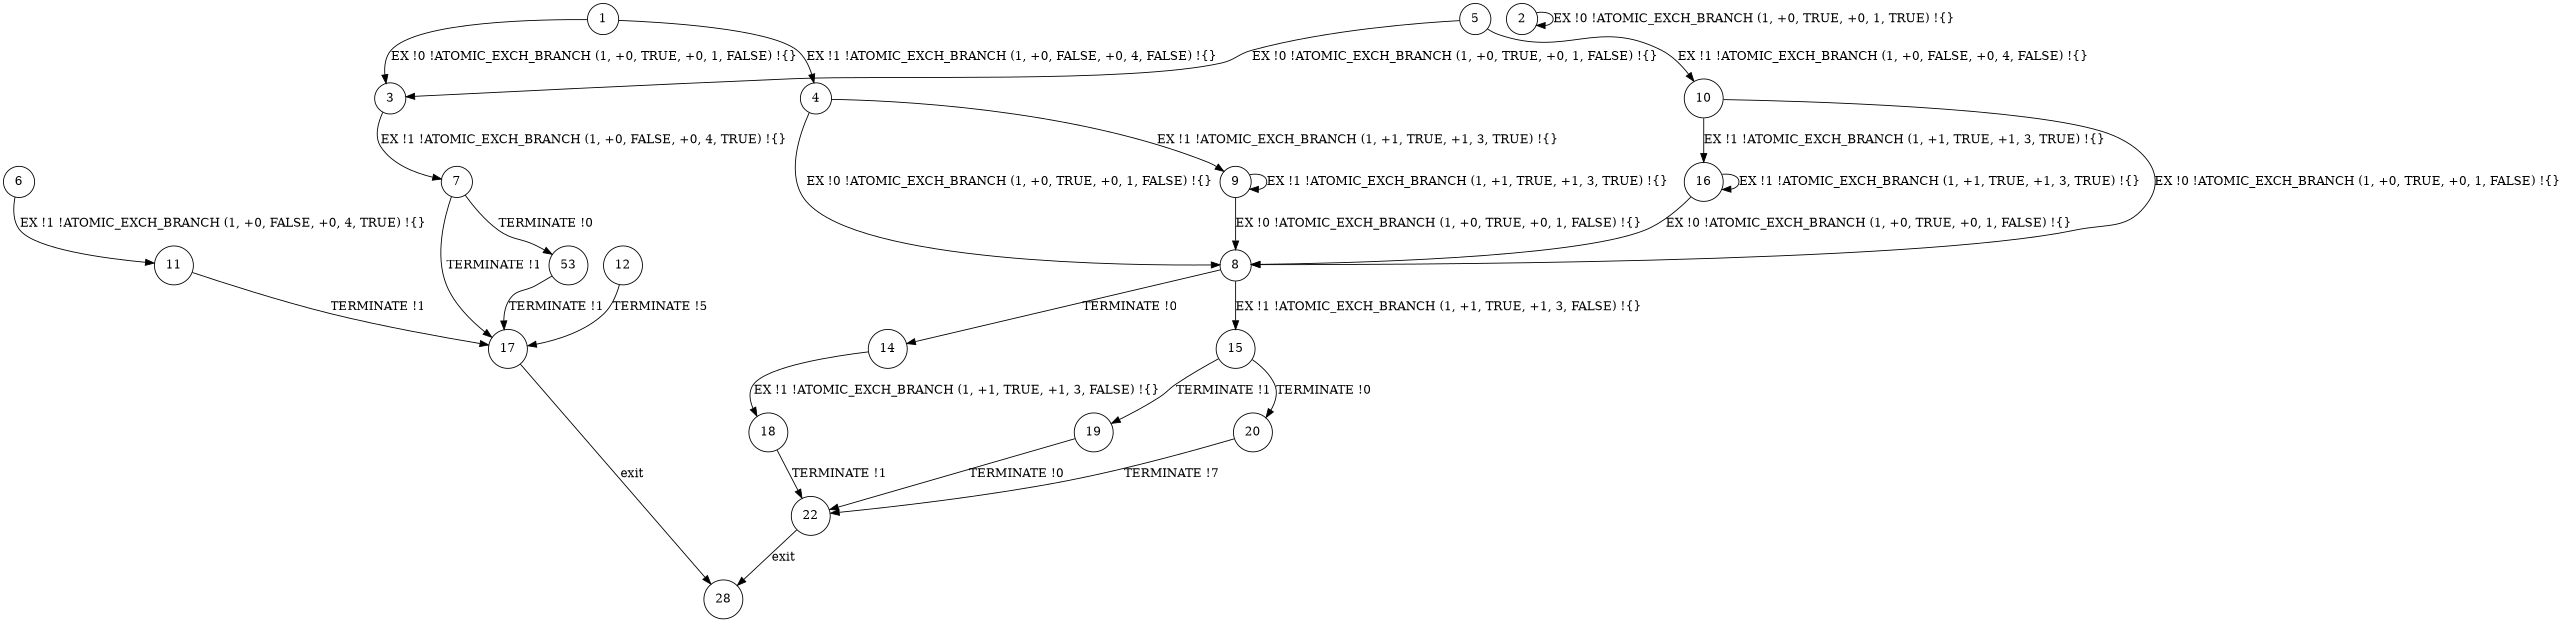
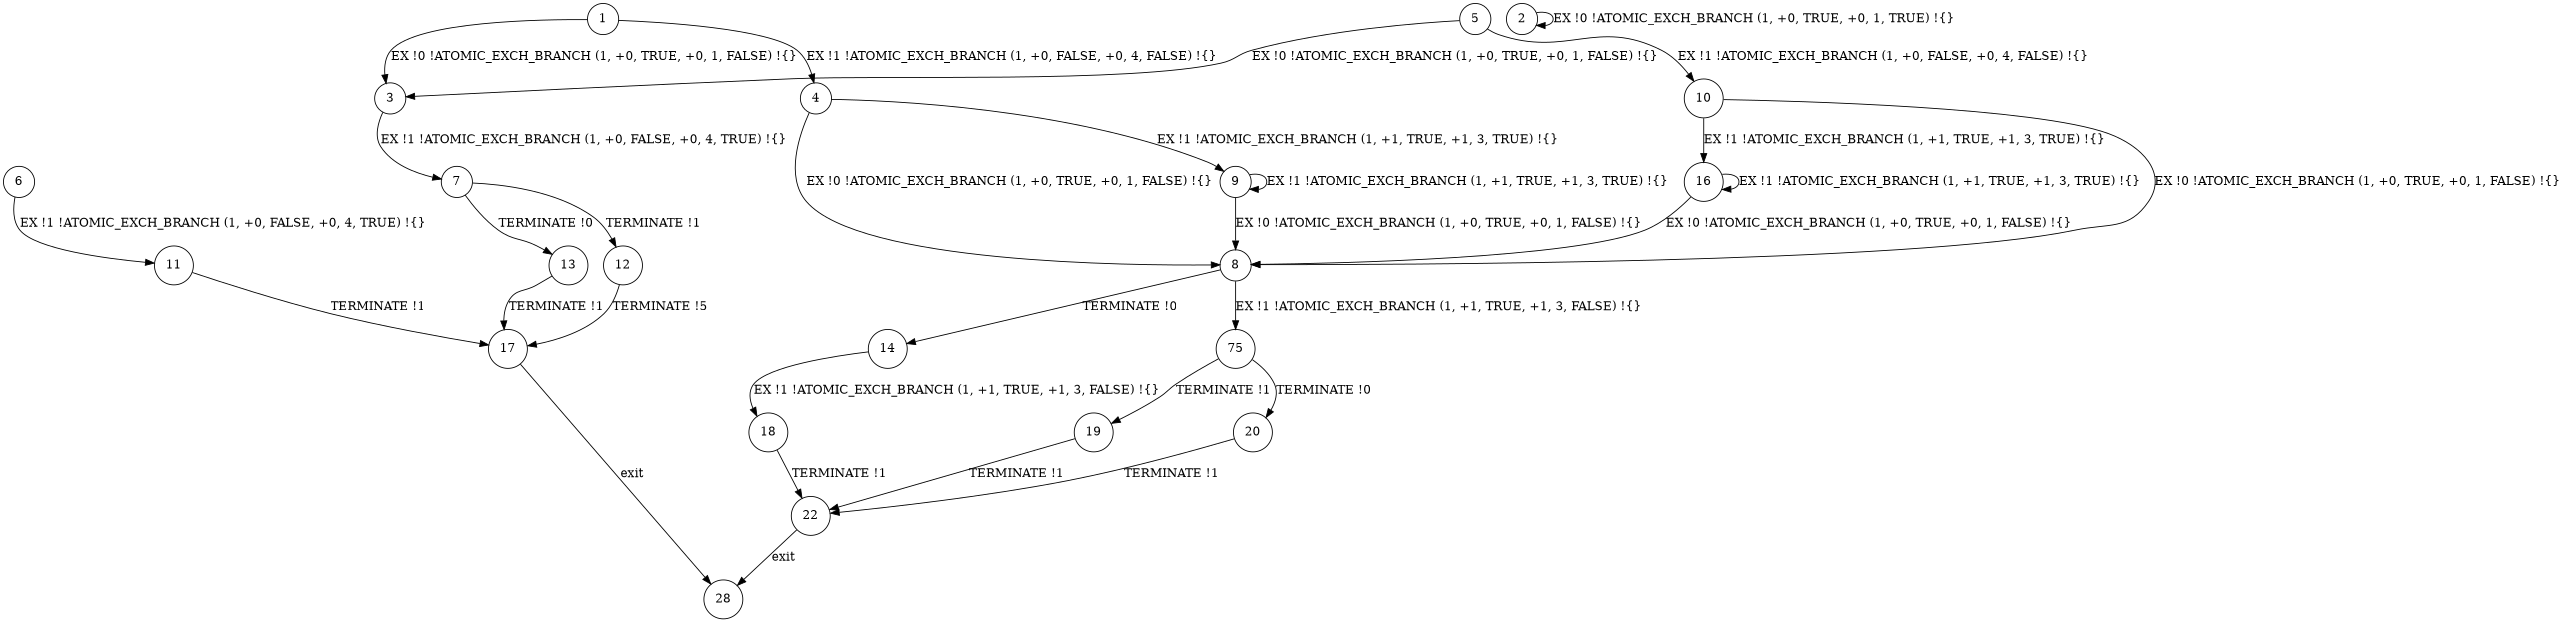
(568, 265) -> (568, 265)
(443, 271) -> (549, 196)
(1236, 349) -> (1236, 349)
(1017, 474) -> (1017, 474)
(1172, 474) -> (1172, 474)
